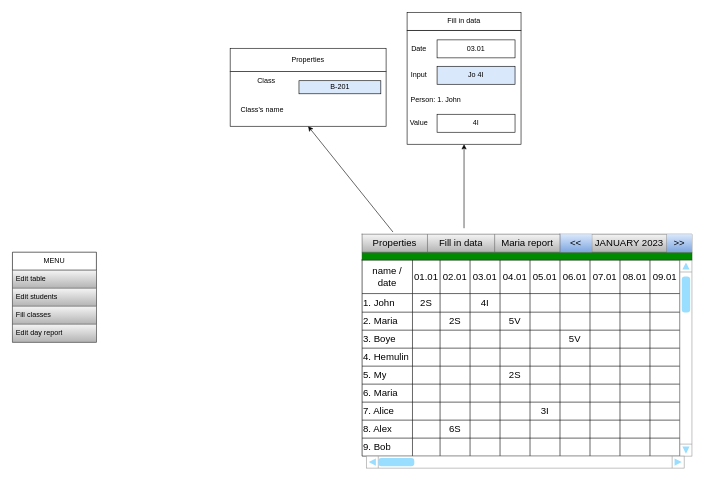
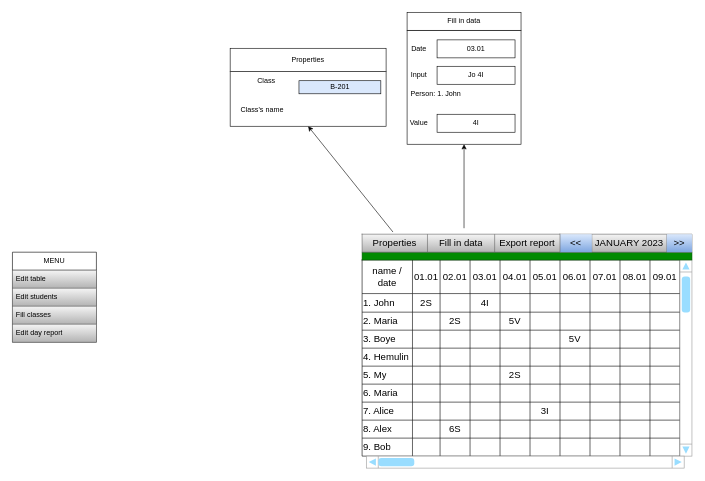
(476, 75) -> (476, 75)
(443, 100) -> (443, 94)
(527, 243) -> (527, 243)
